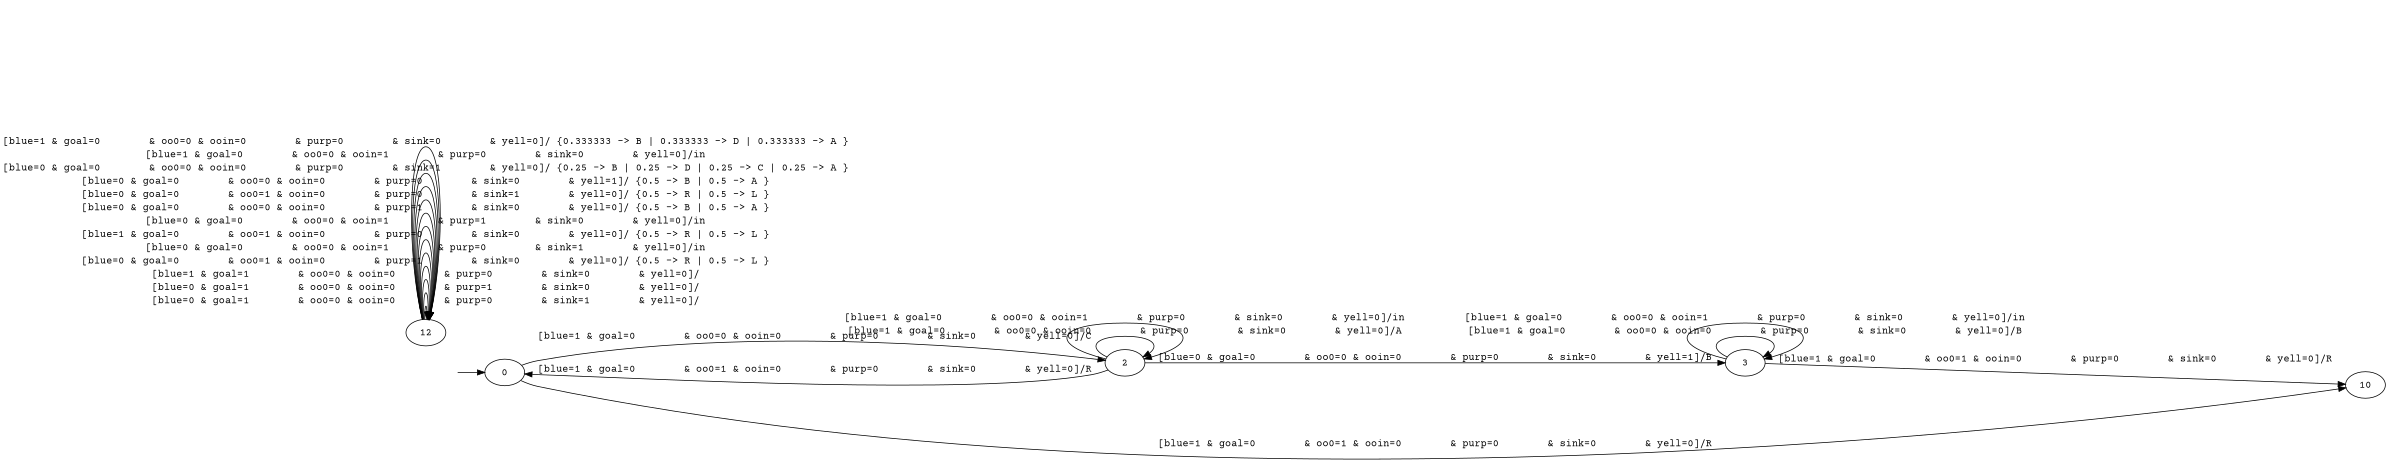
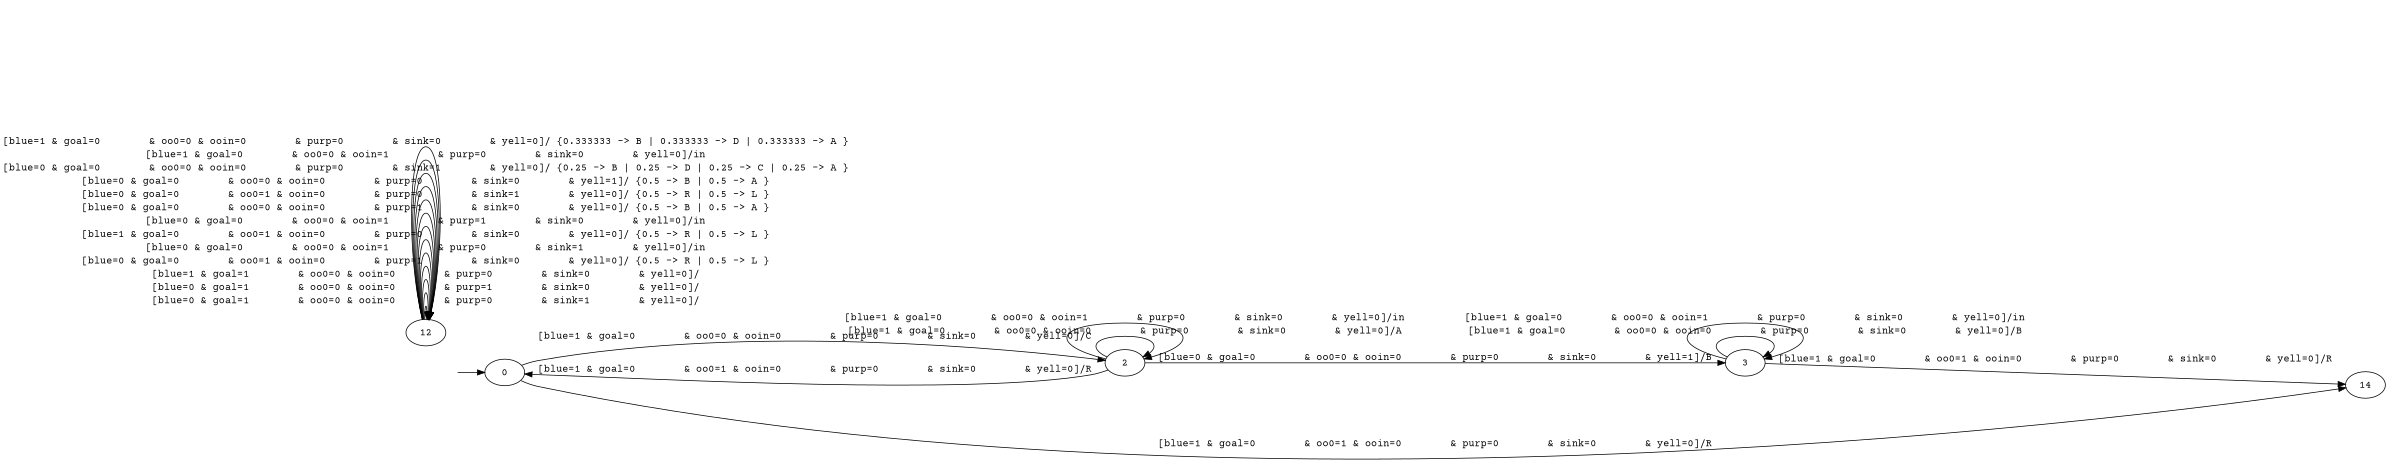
(2365, 385) -> (2365, 385)
